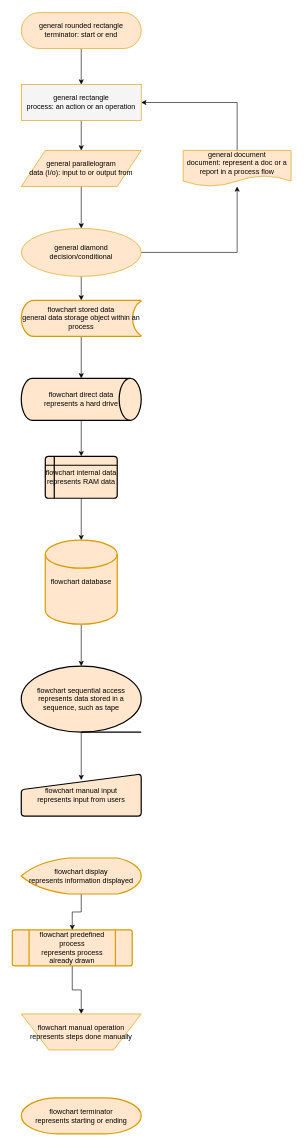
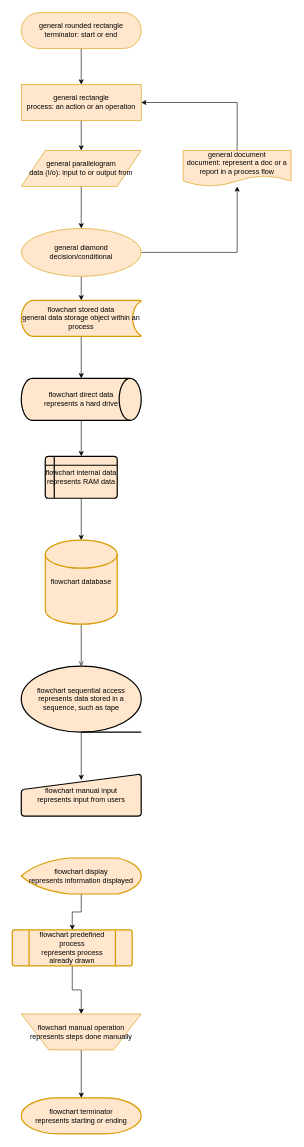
(81, 102) -> (81, 102)
(81, 660) -> (81, 662)
none -> (81, 1092)
